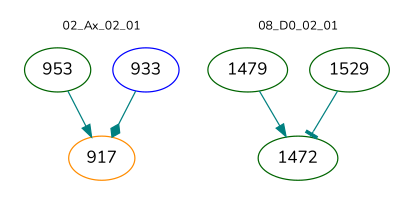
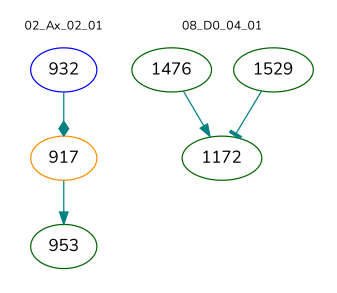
(299, 26) -> (223, 26)
(146, 70) -> (64, 70)
(248, 70) -> (172, 70)
(77, 109) -> (64, 196)
(298, 158) -> (222, 158)
